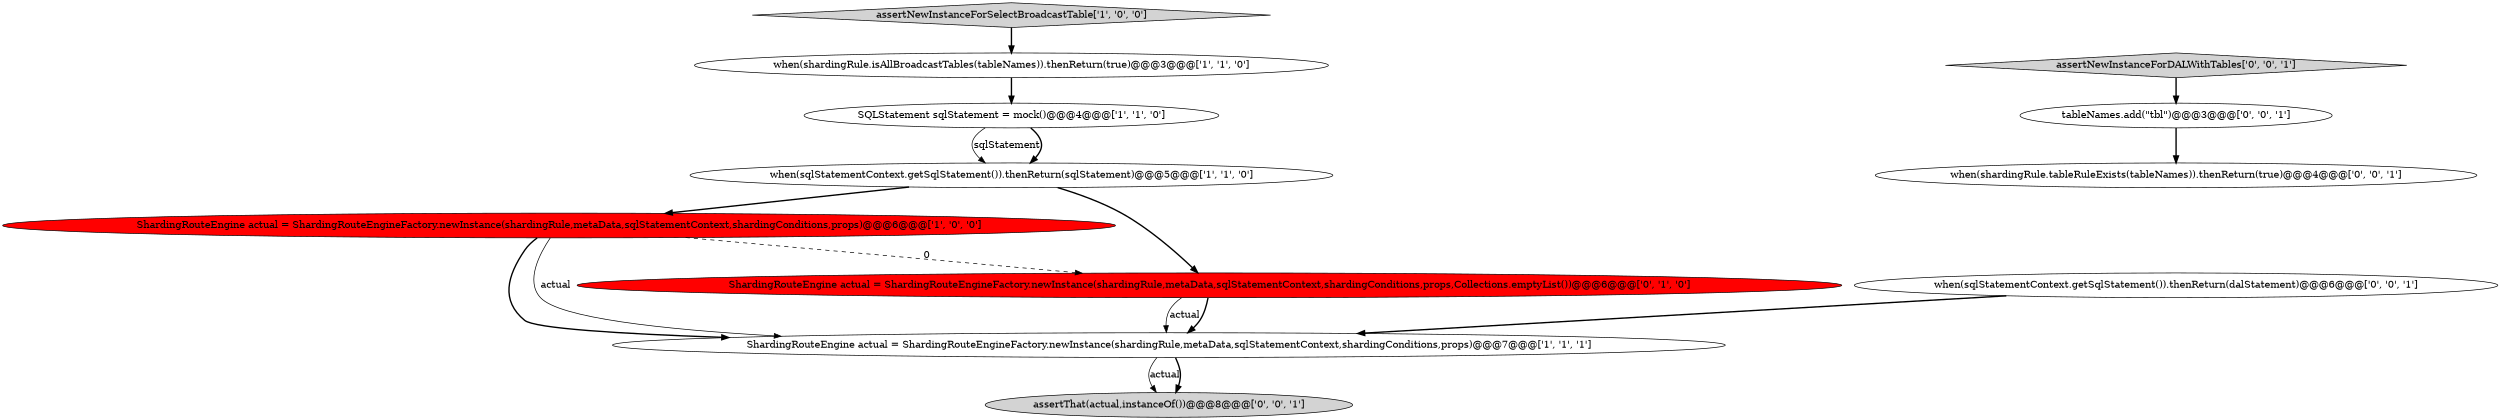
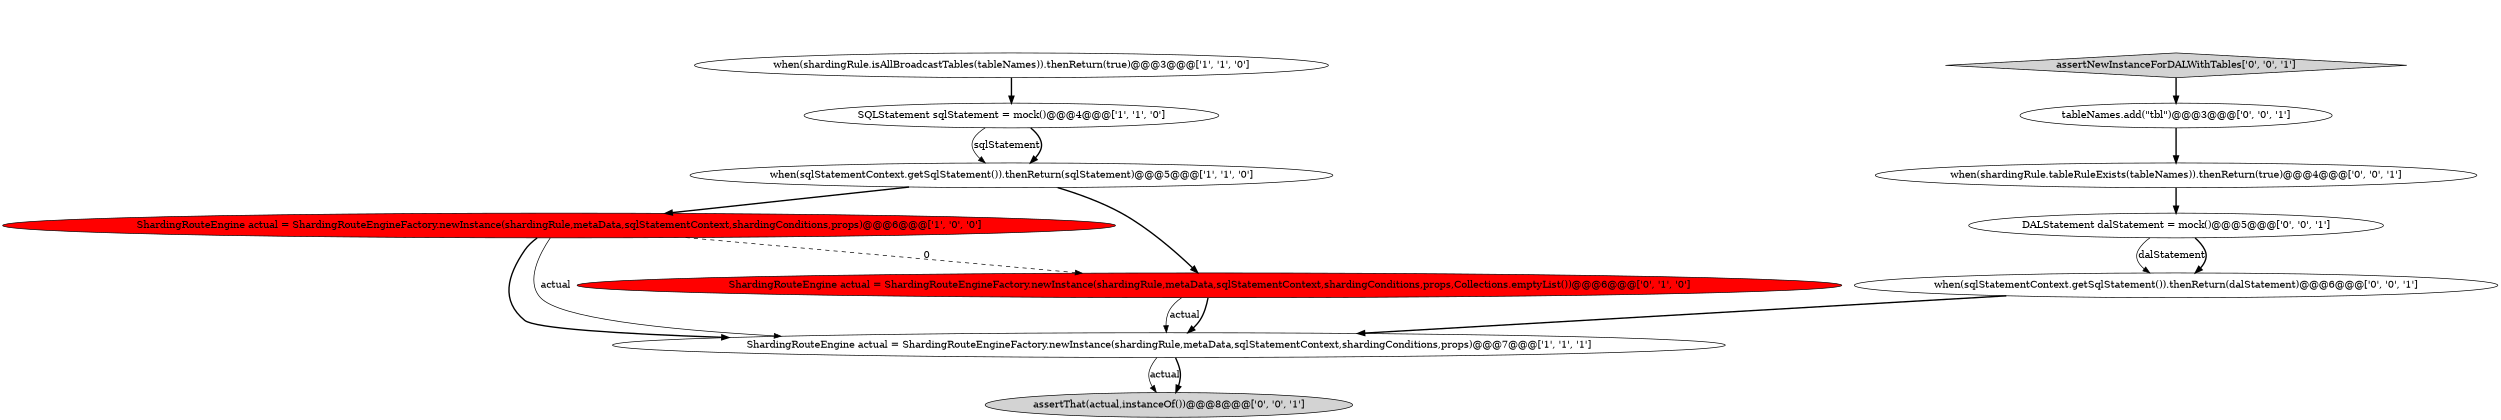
(1011, 15) -> none
none -> (2176, 226)
